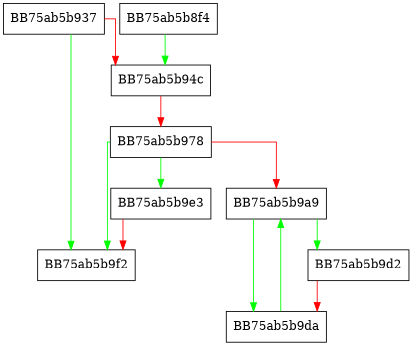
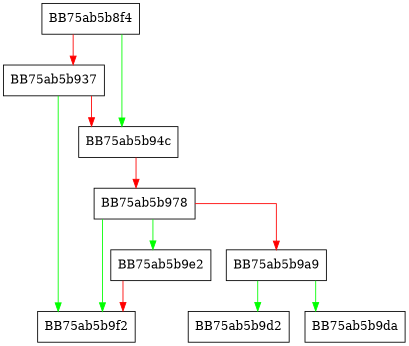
none -> (73, 45)
(161, 204) -> (161, 265)
(281, 269) -> none
(317, 292) -> none
